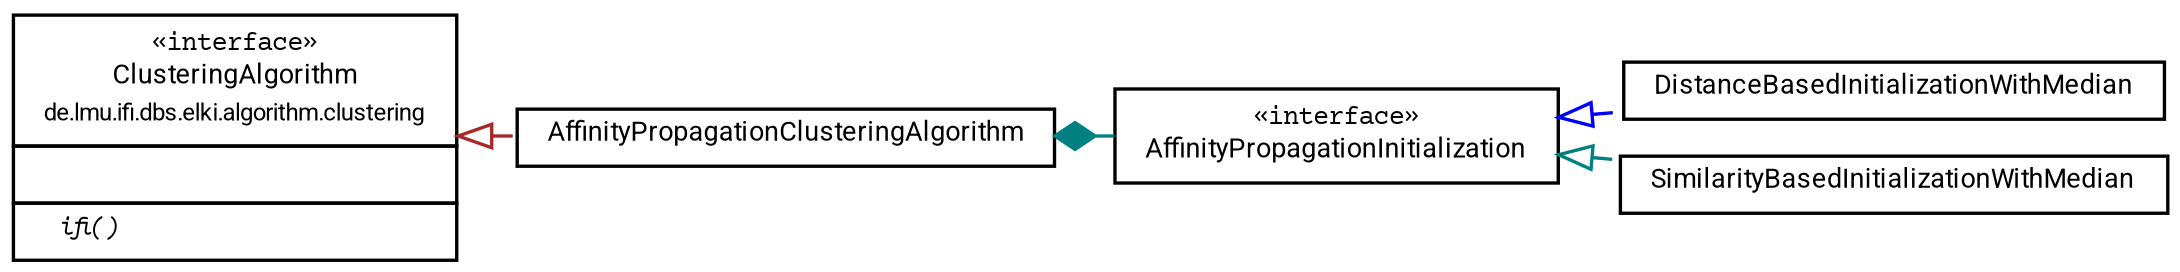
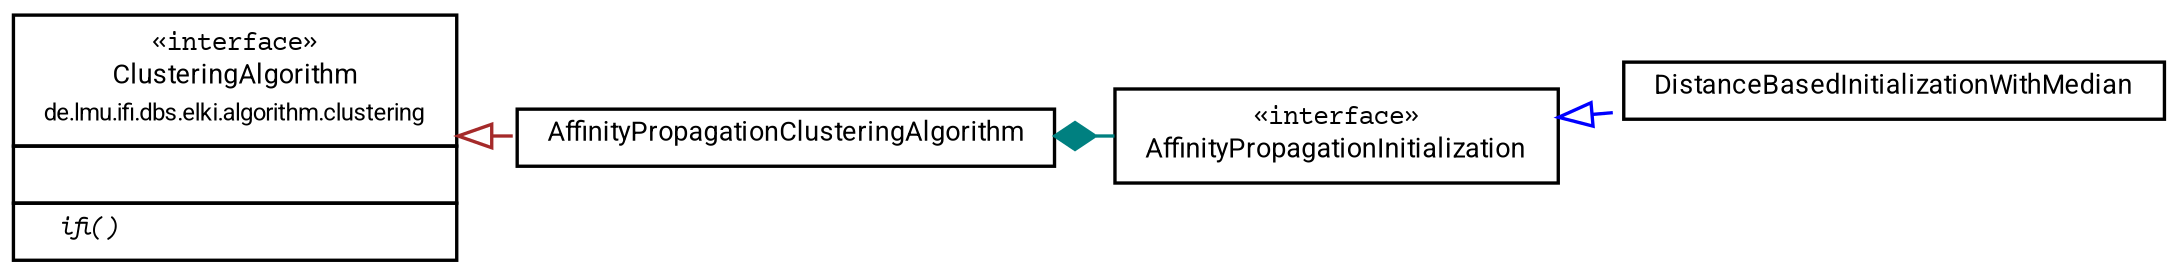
(1892, 183) -> none
